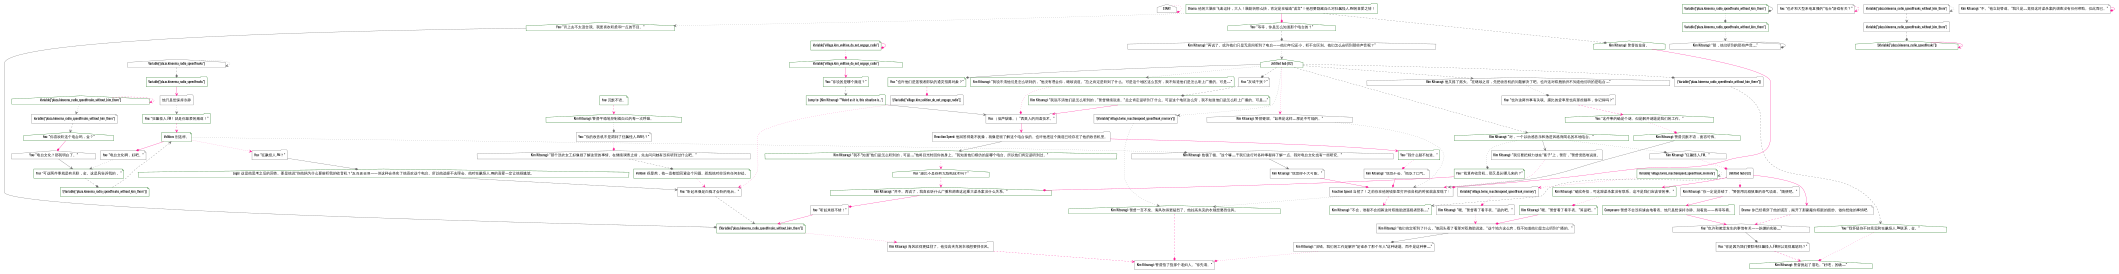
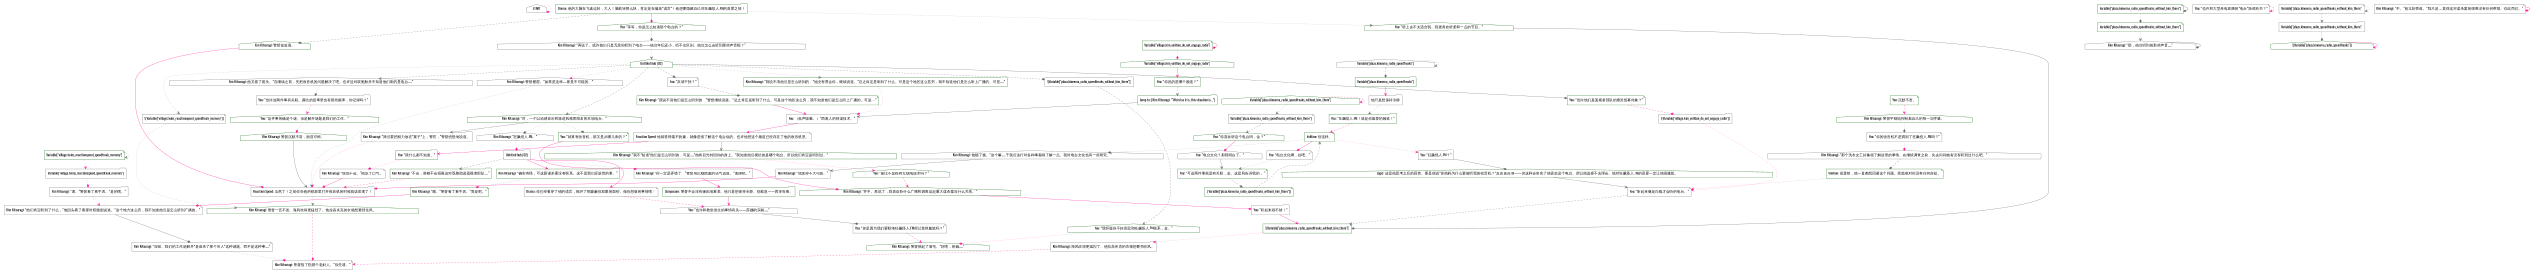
(1021, 137) -> (722, 137)
(1387, 200) -> (378, 183)
